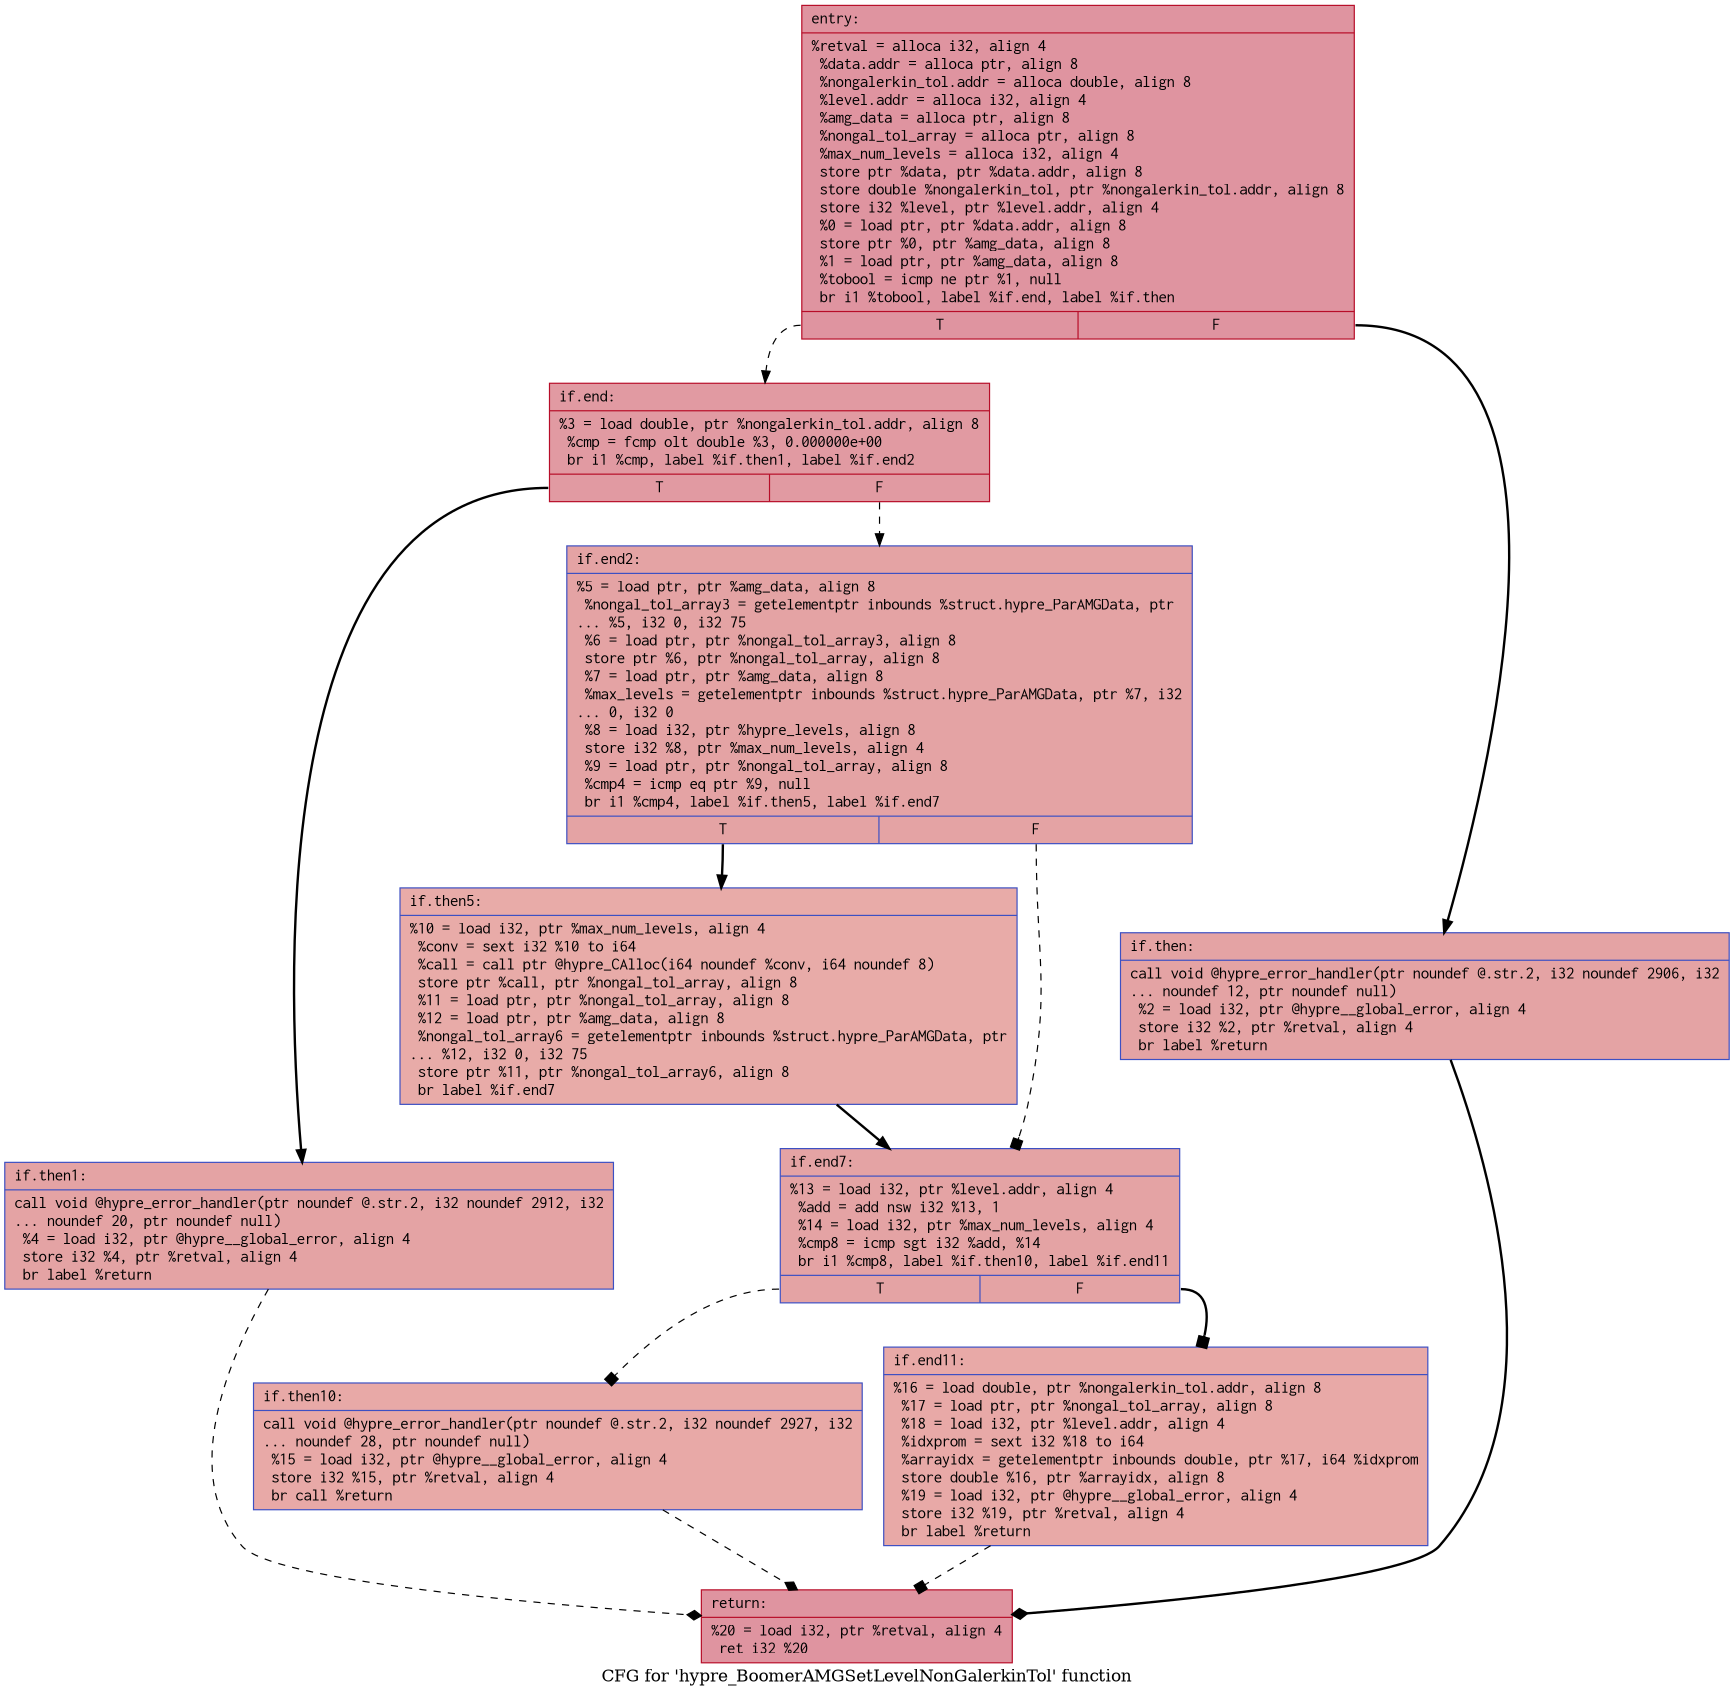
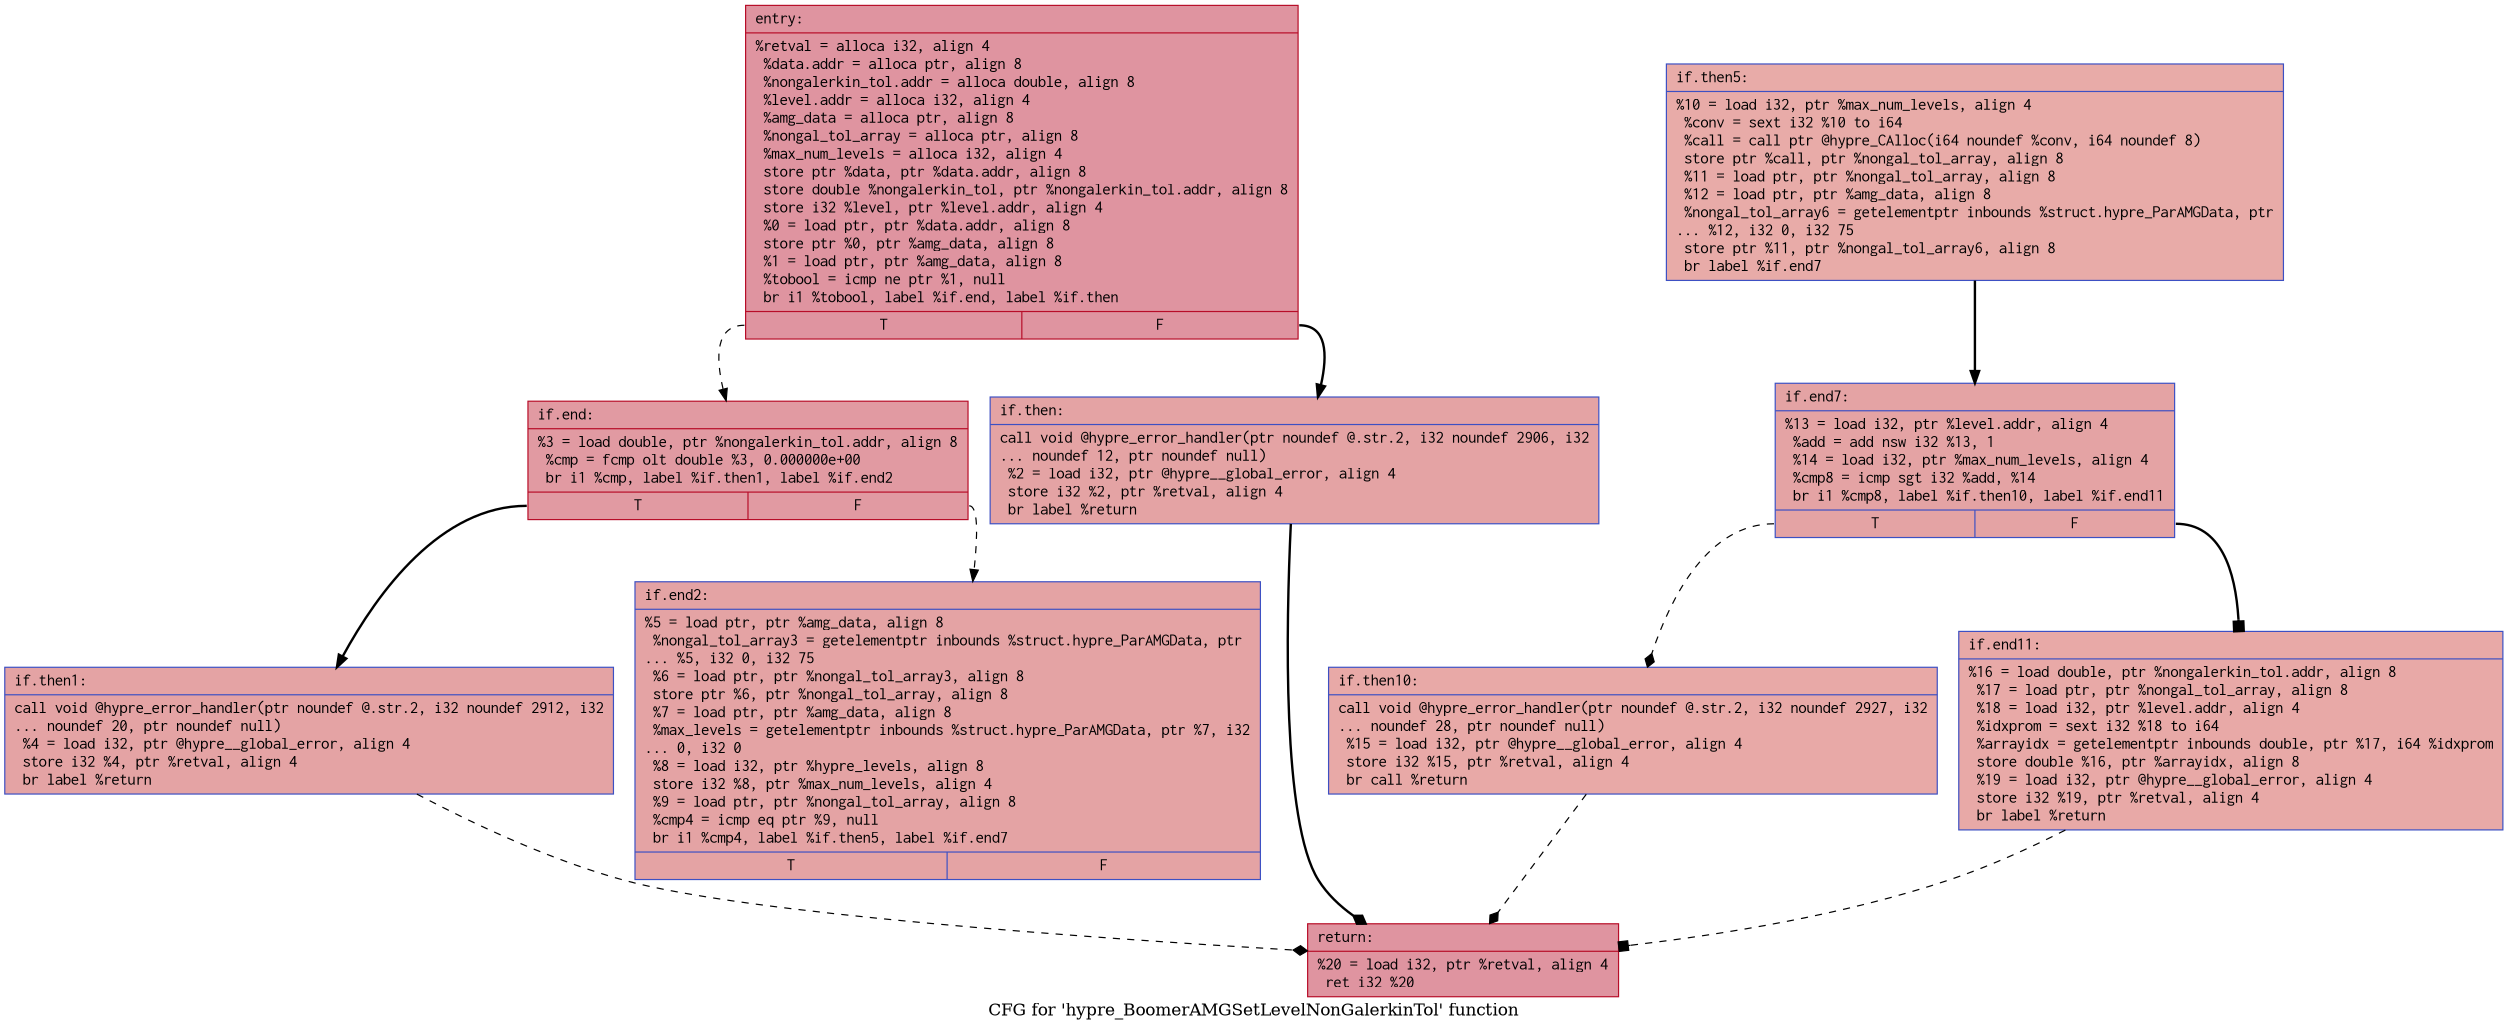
(723, 860) -> none
(1041, 992) -> none
(690, 1316) -> (1694, 569)
